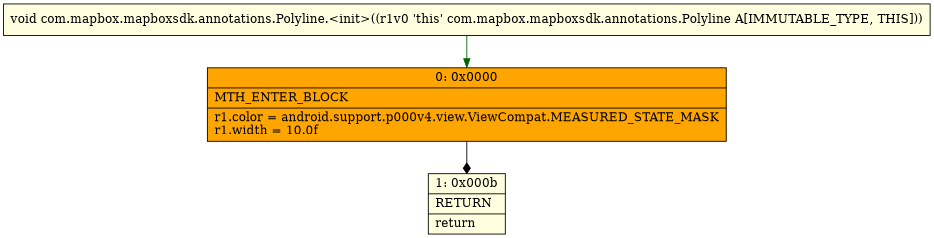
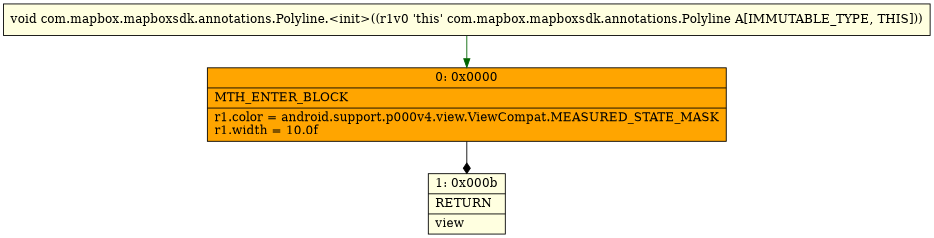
(455, 224) -> (450, 224)
